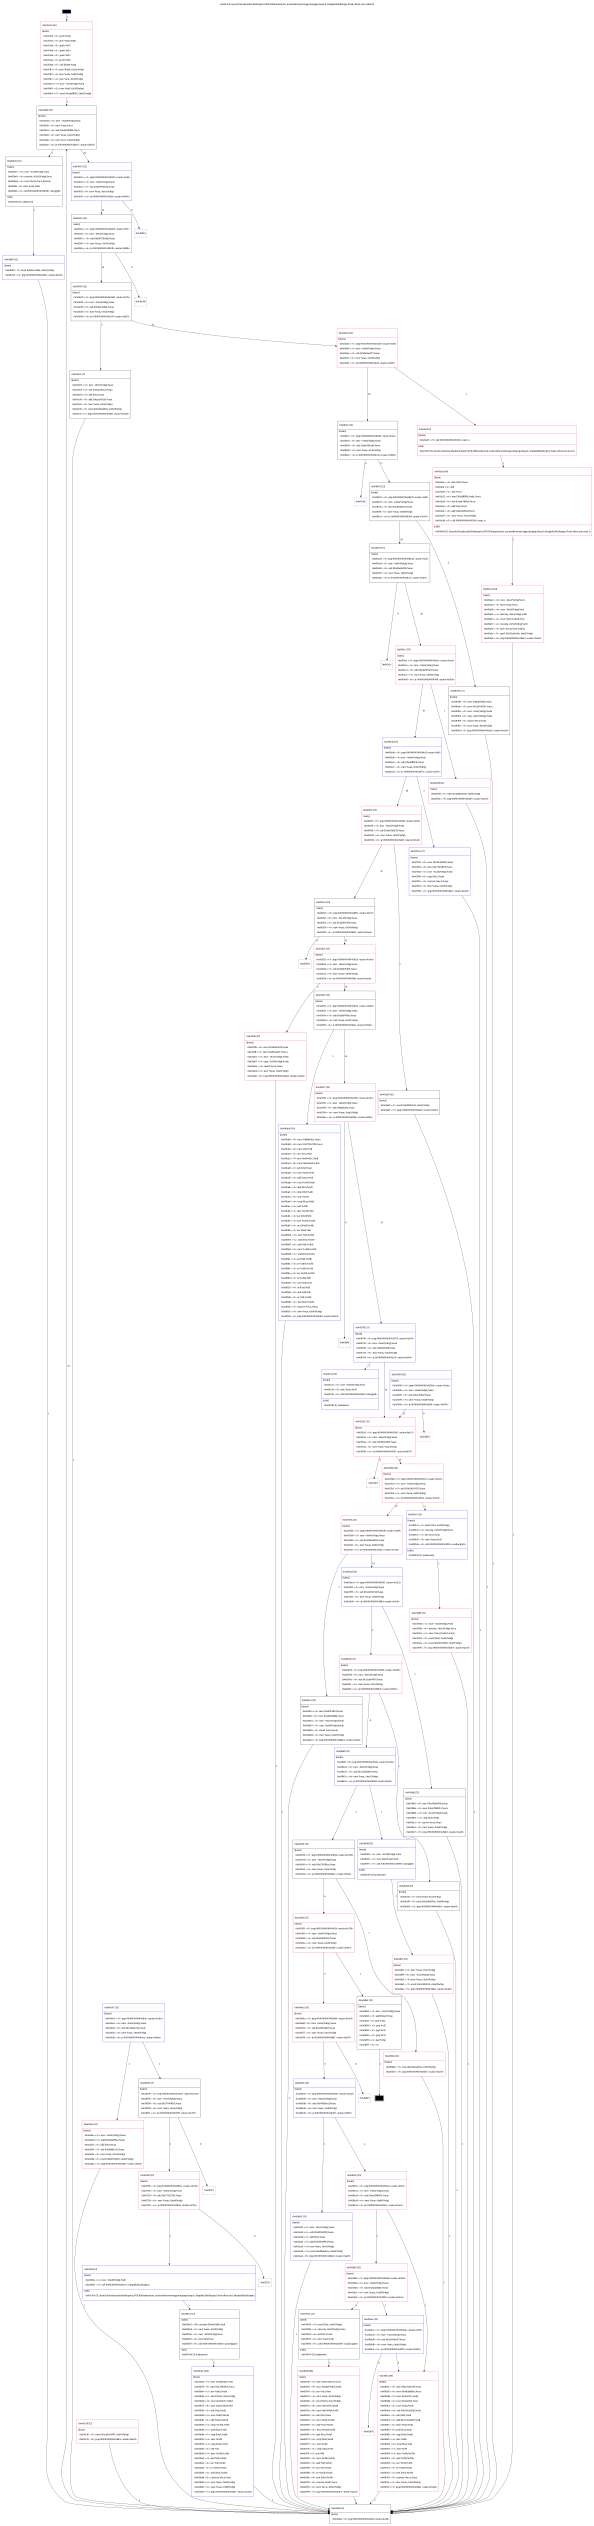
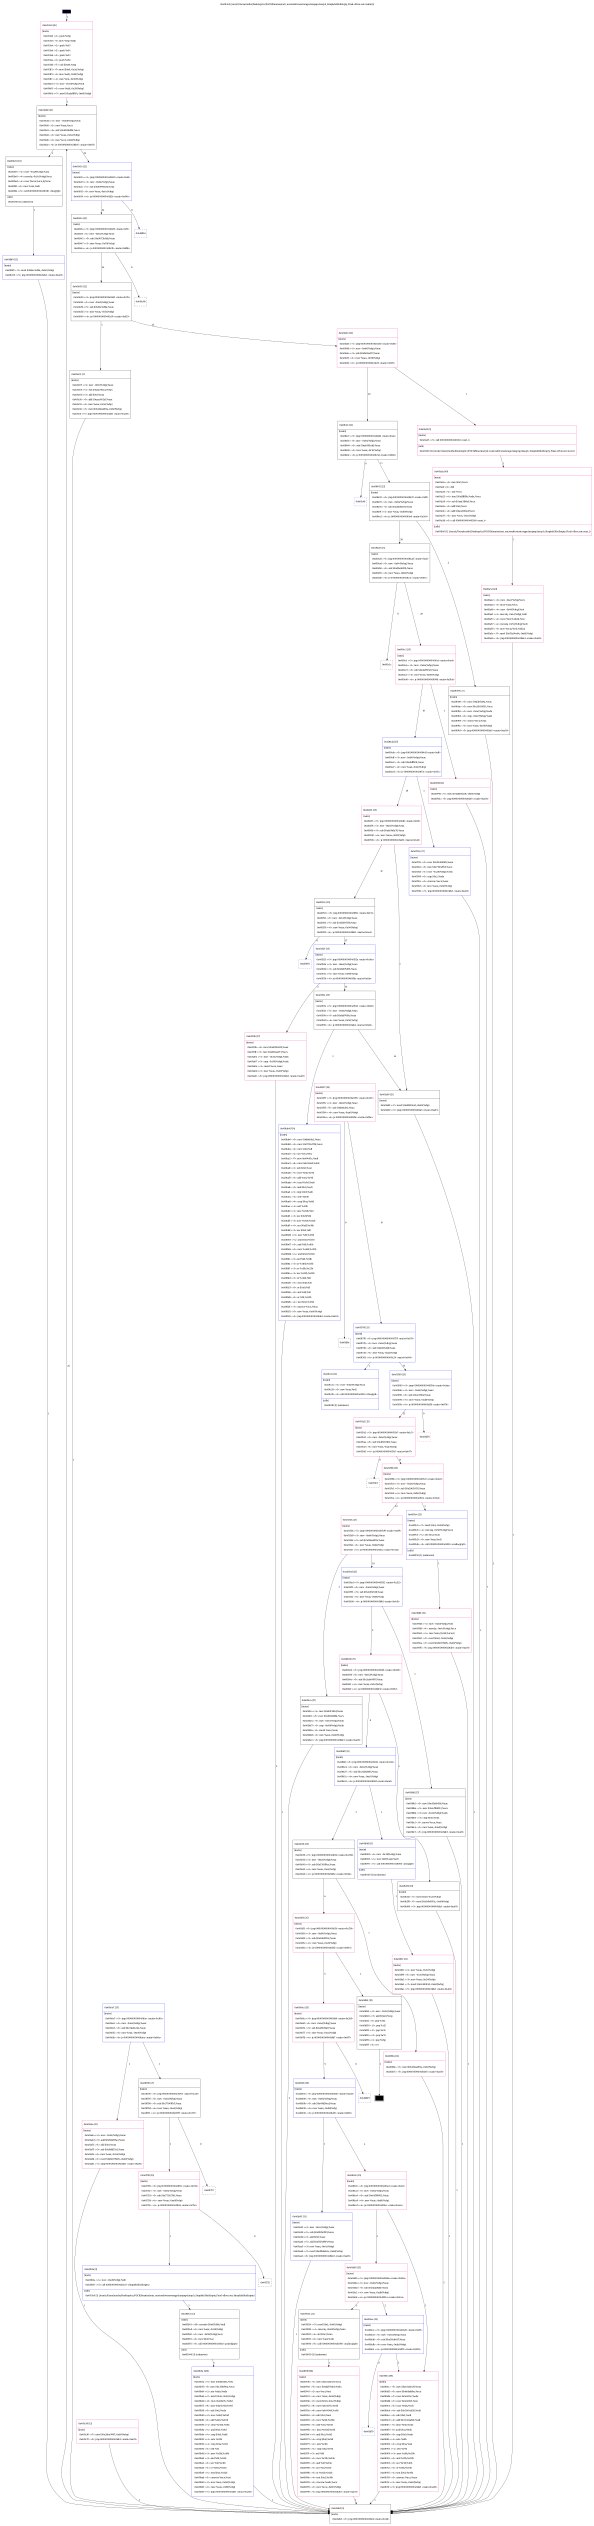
(345, 964) -> (345, 964)
(345, 1055) -> (379, 1059)
(384, 1389) -> (402, 1366)
